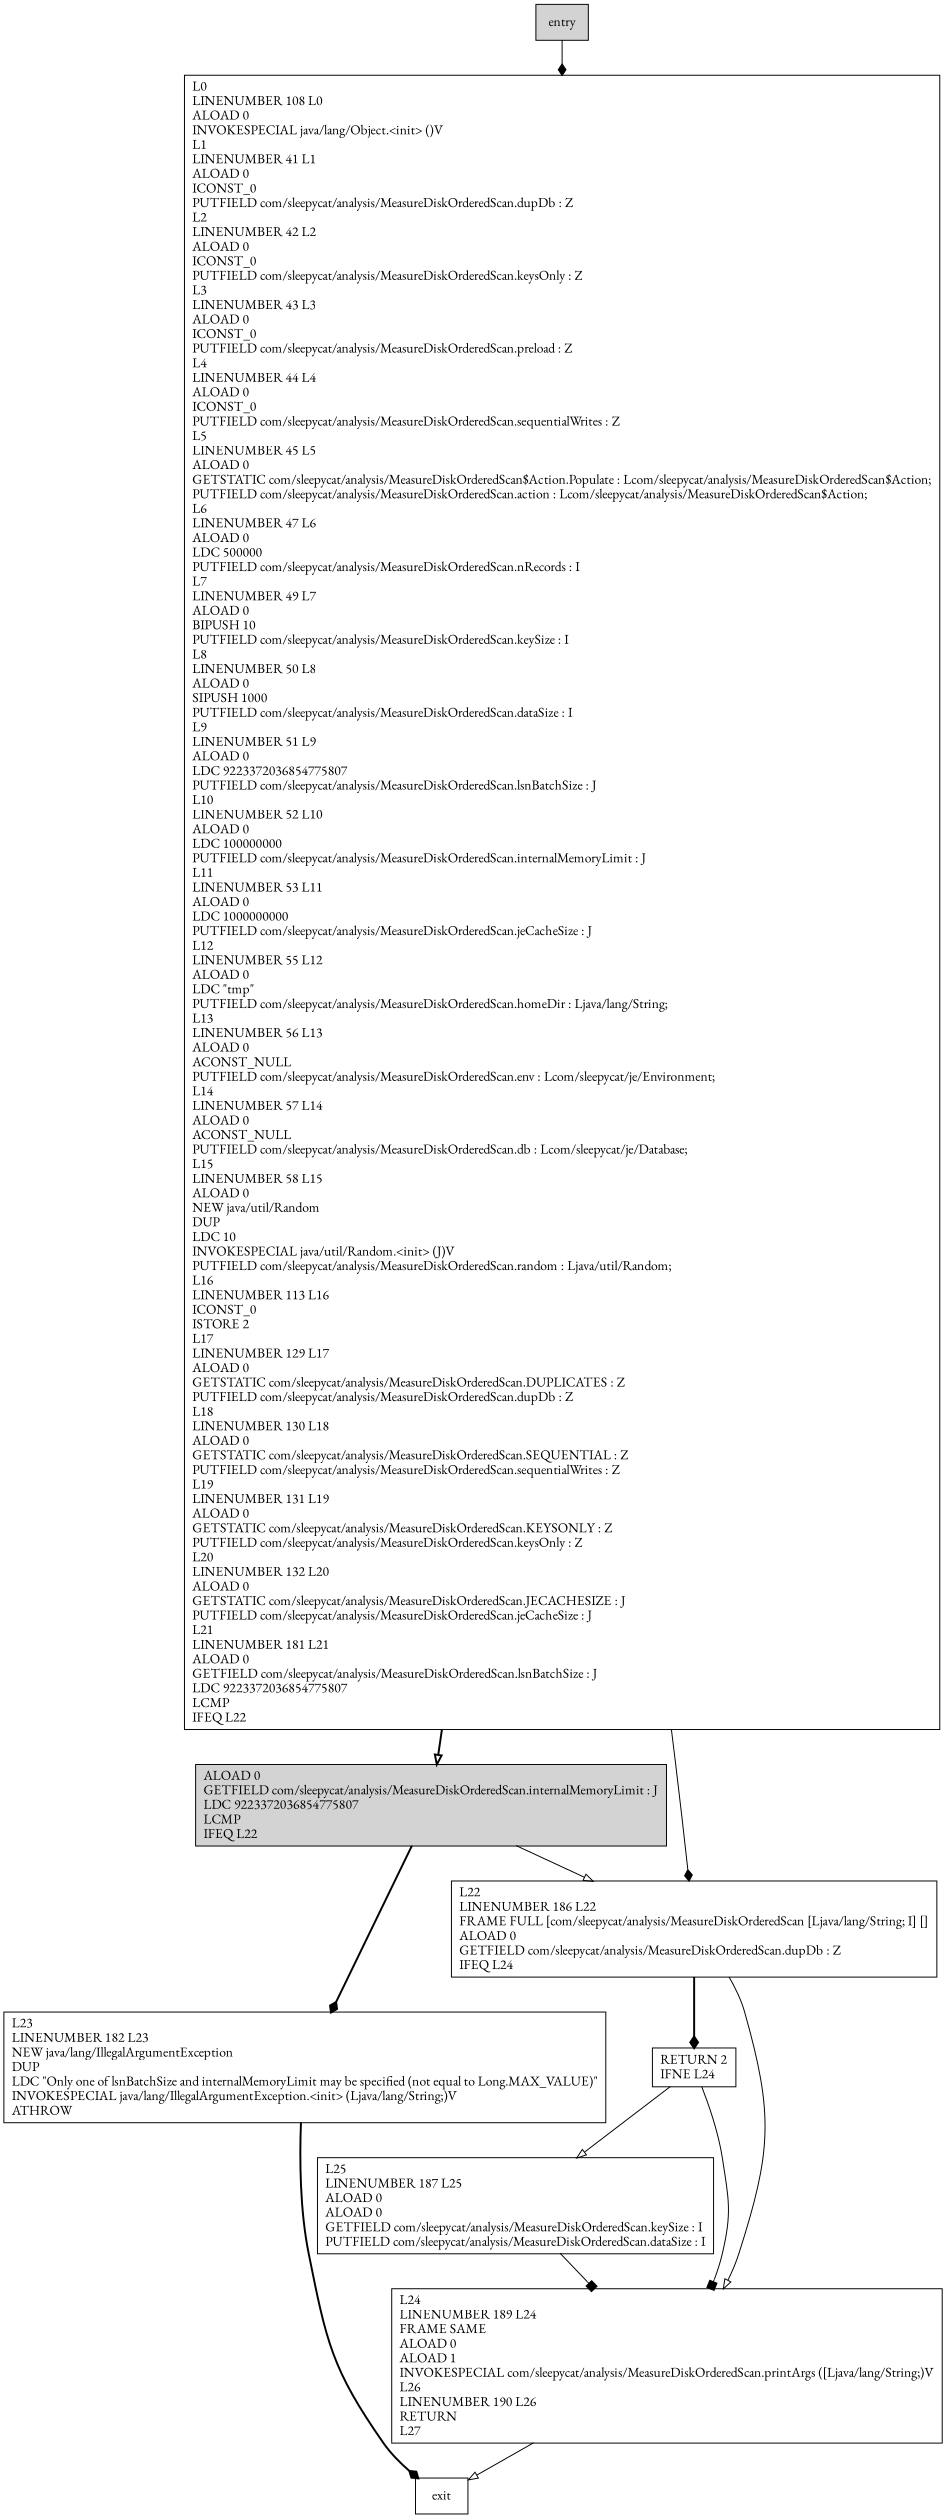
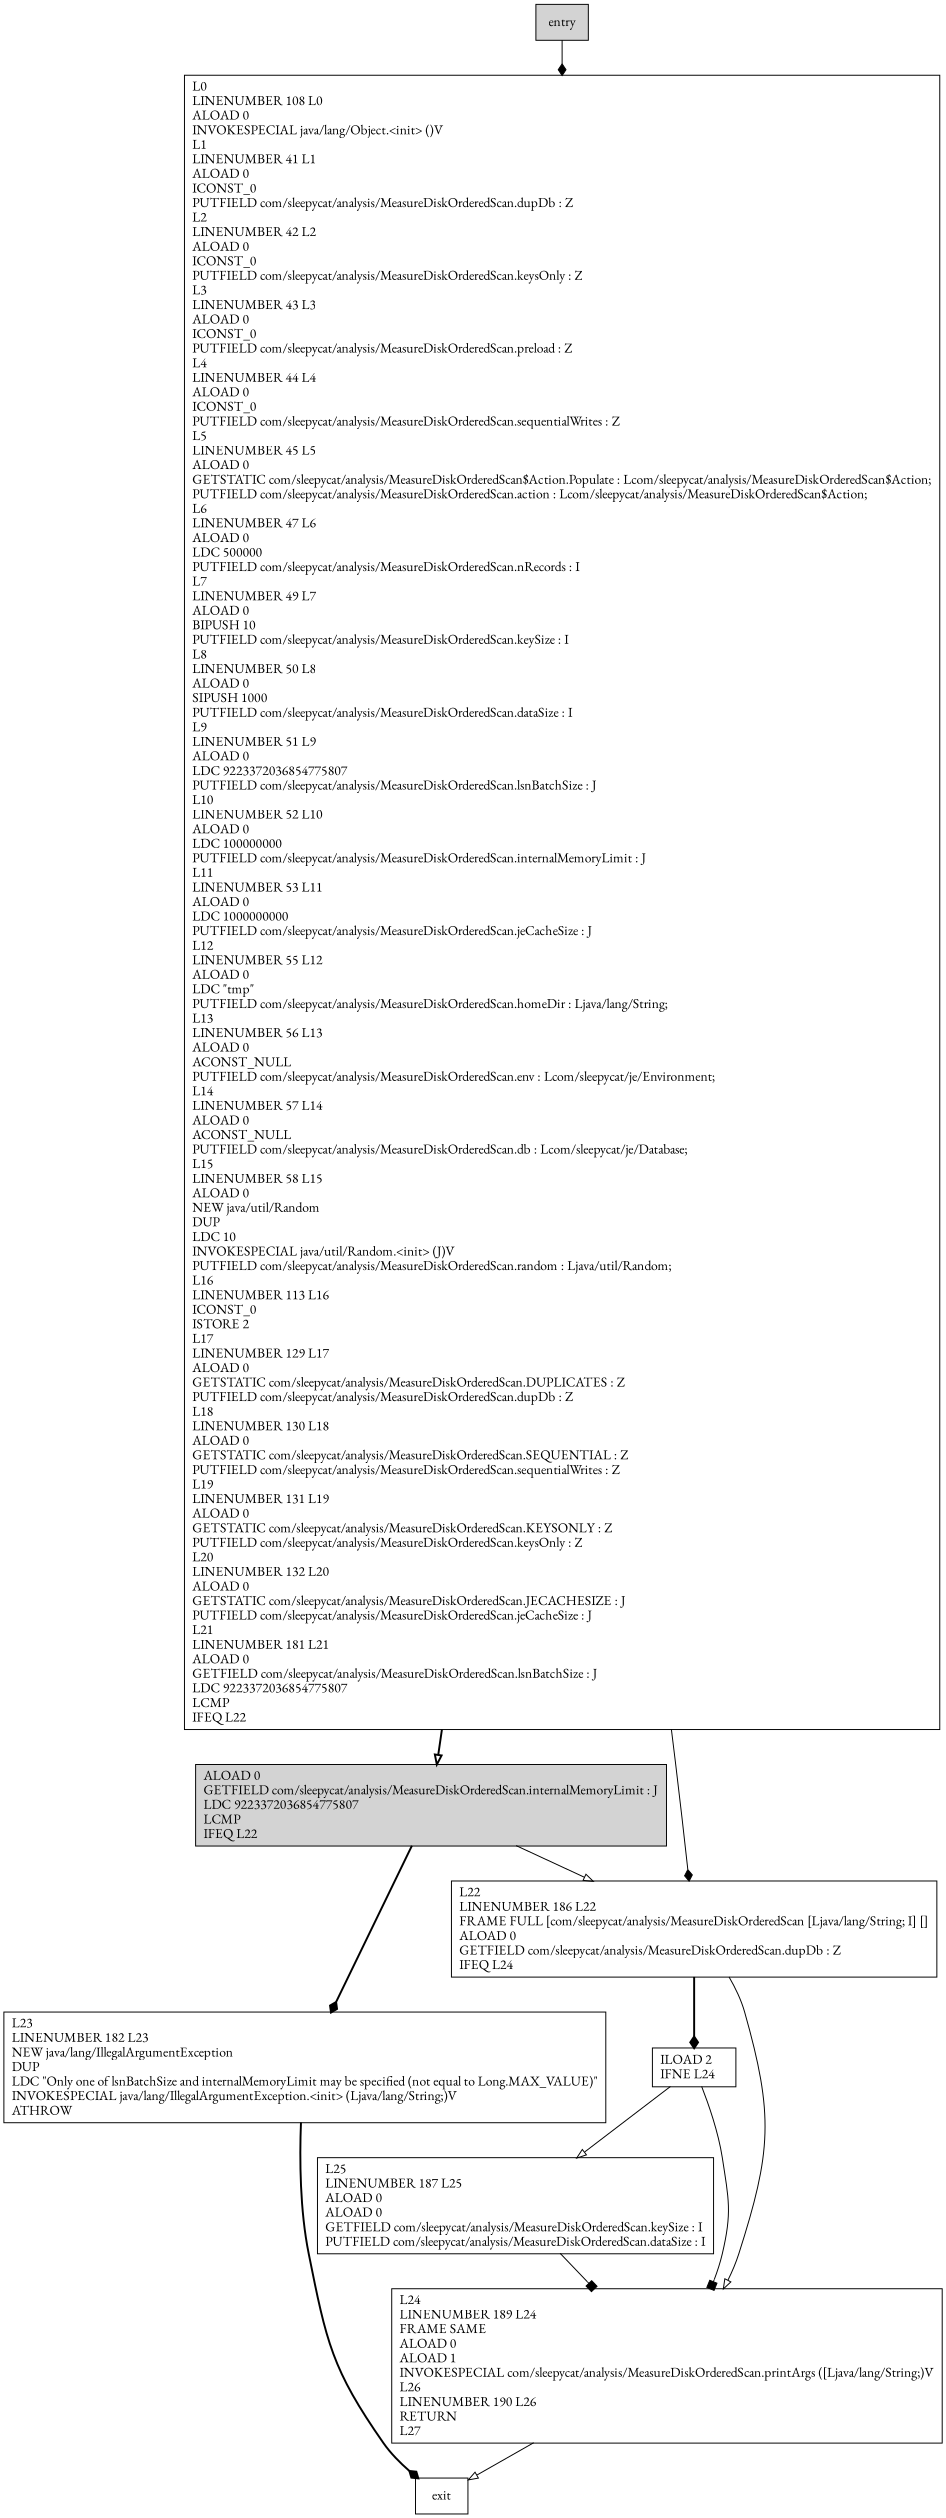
(694, 2067) -> (694, 2067)
